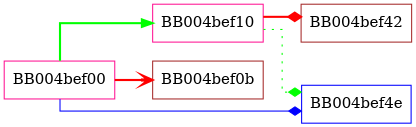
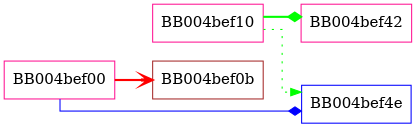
(276, 17) -> (276, 17)
(82, 23) -> none
(356, 23) -> (356, 23)
(282, 56) -> (282, 56)
